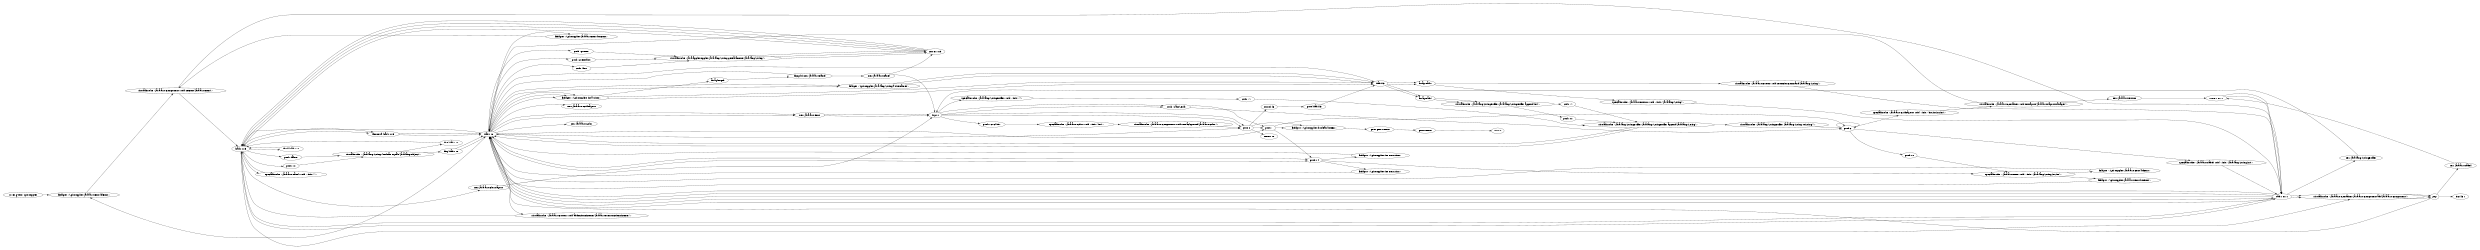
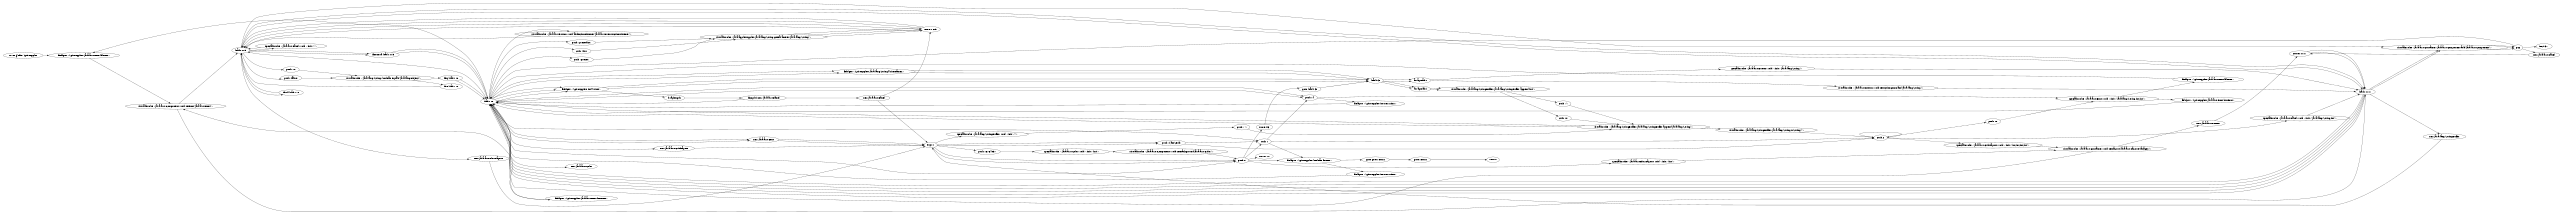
(916, 67) -> none
none -> (808, 147)
(1338, 158) -> (1337, 166)
none -> (1644, 162)
